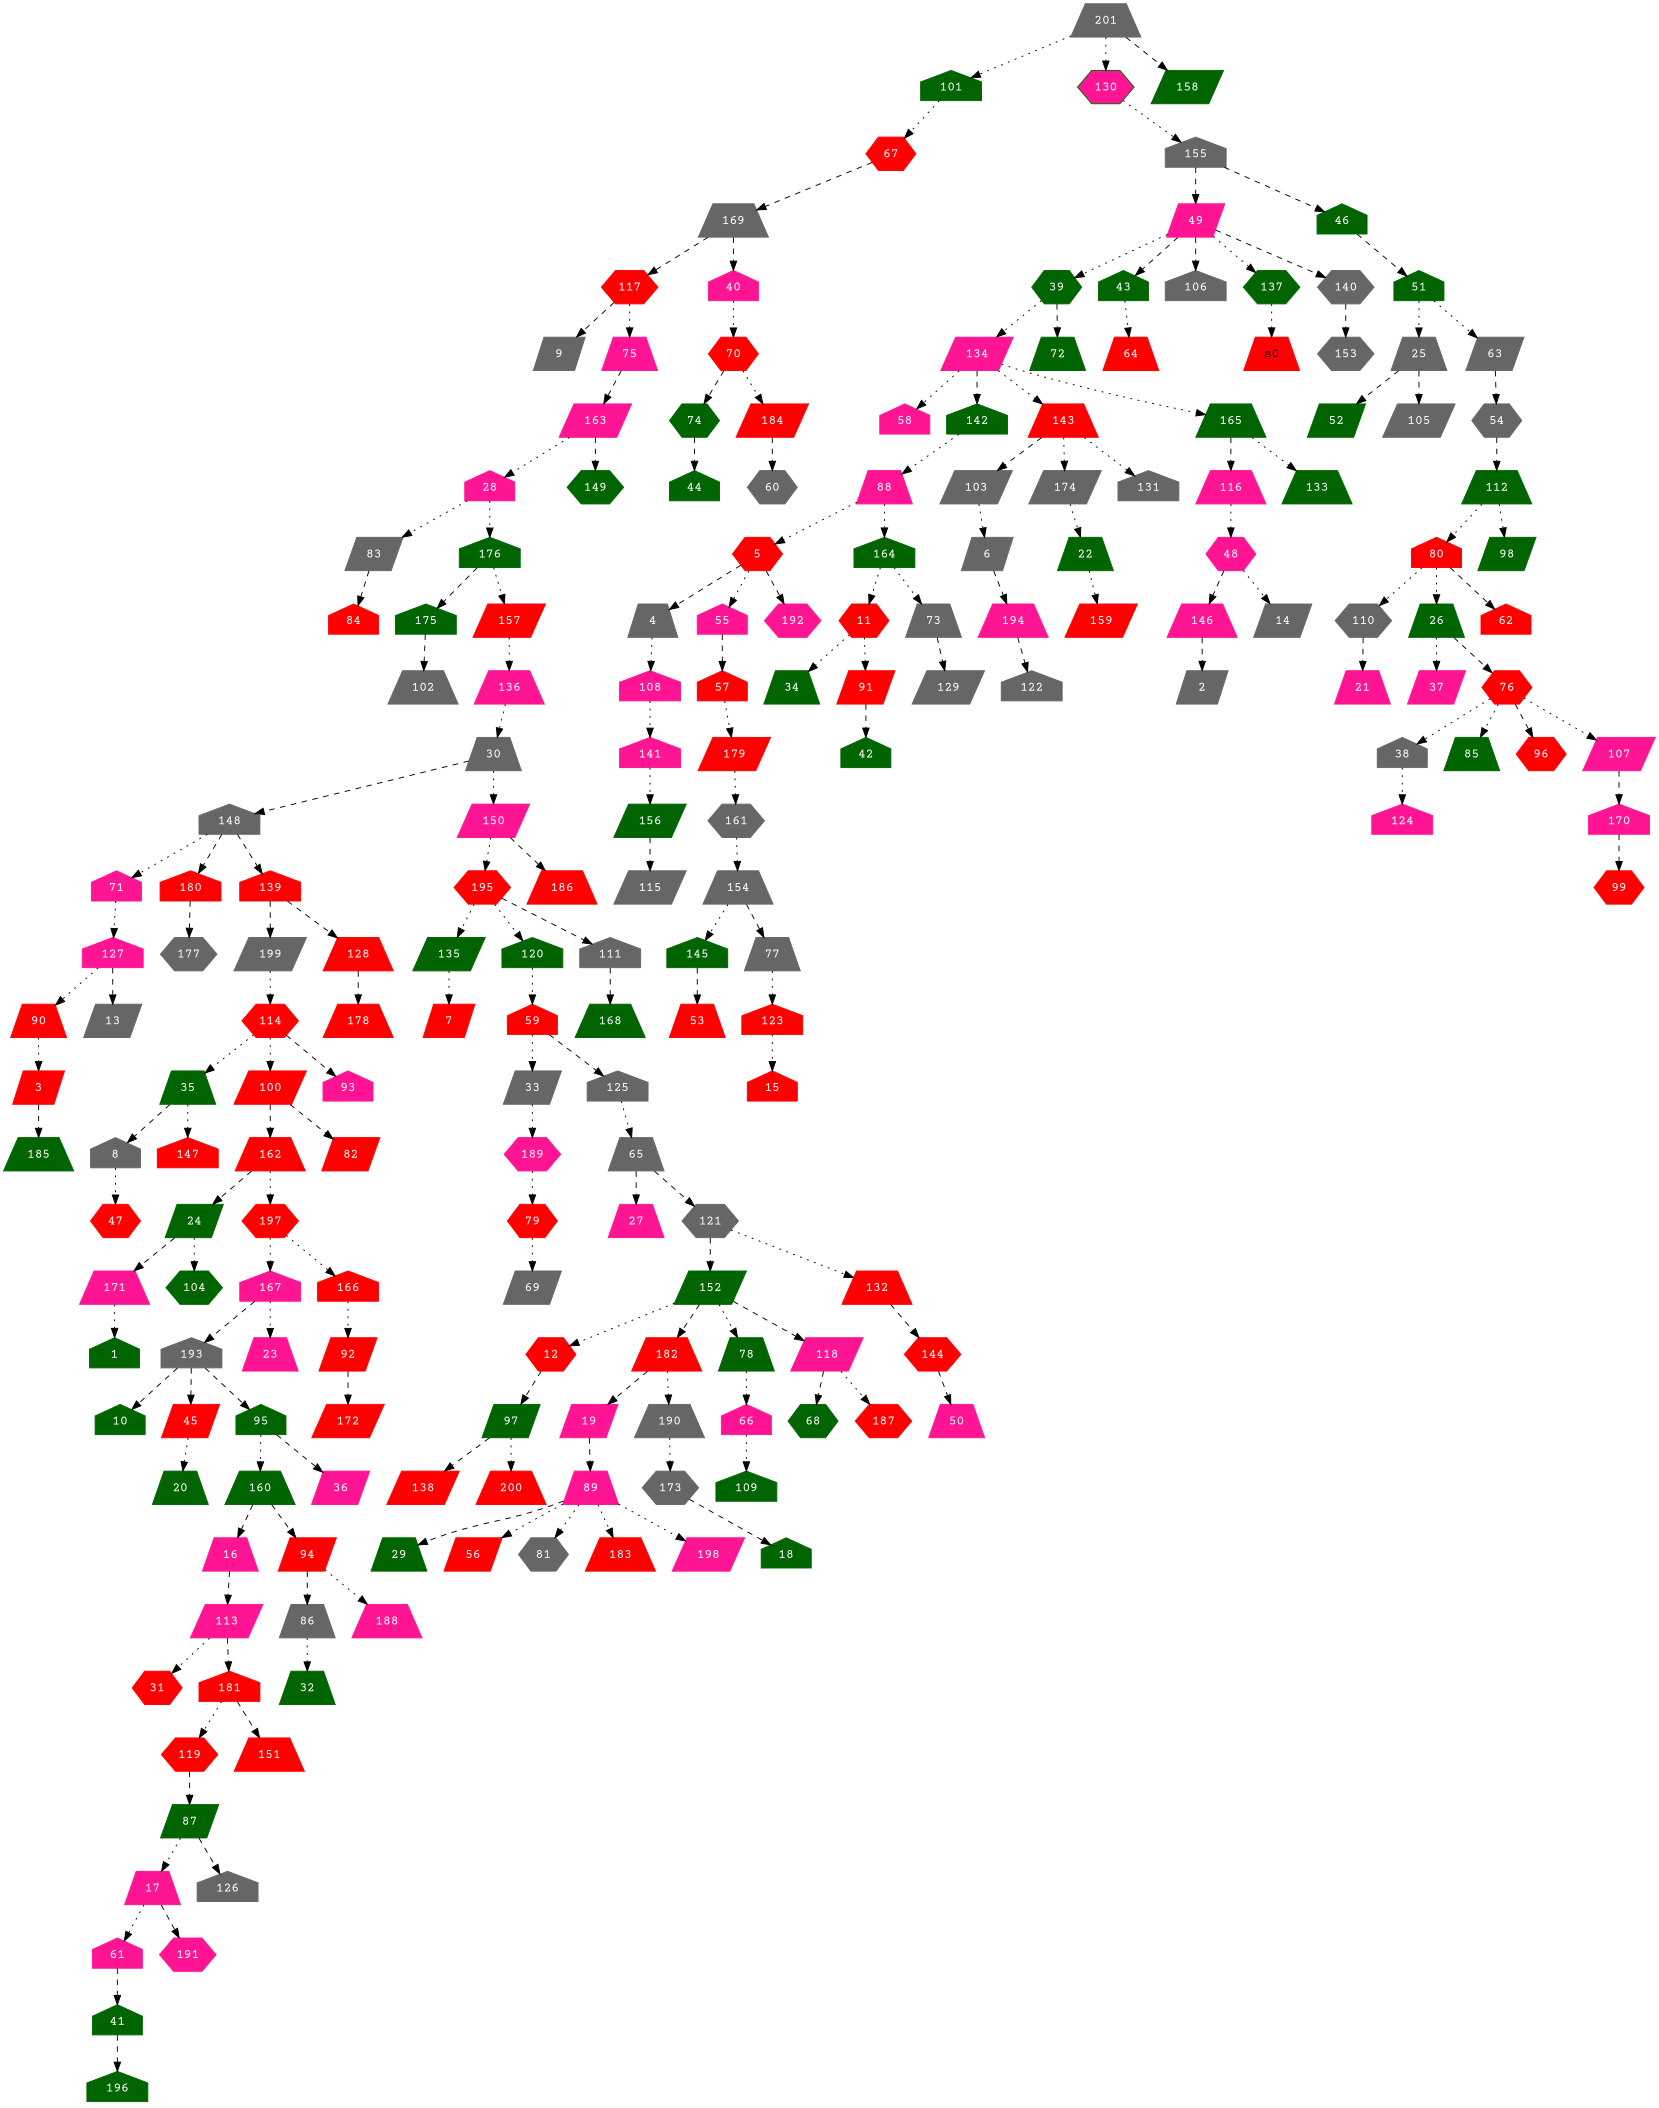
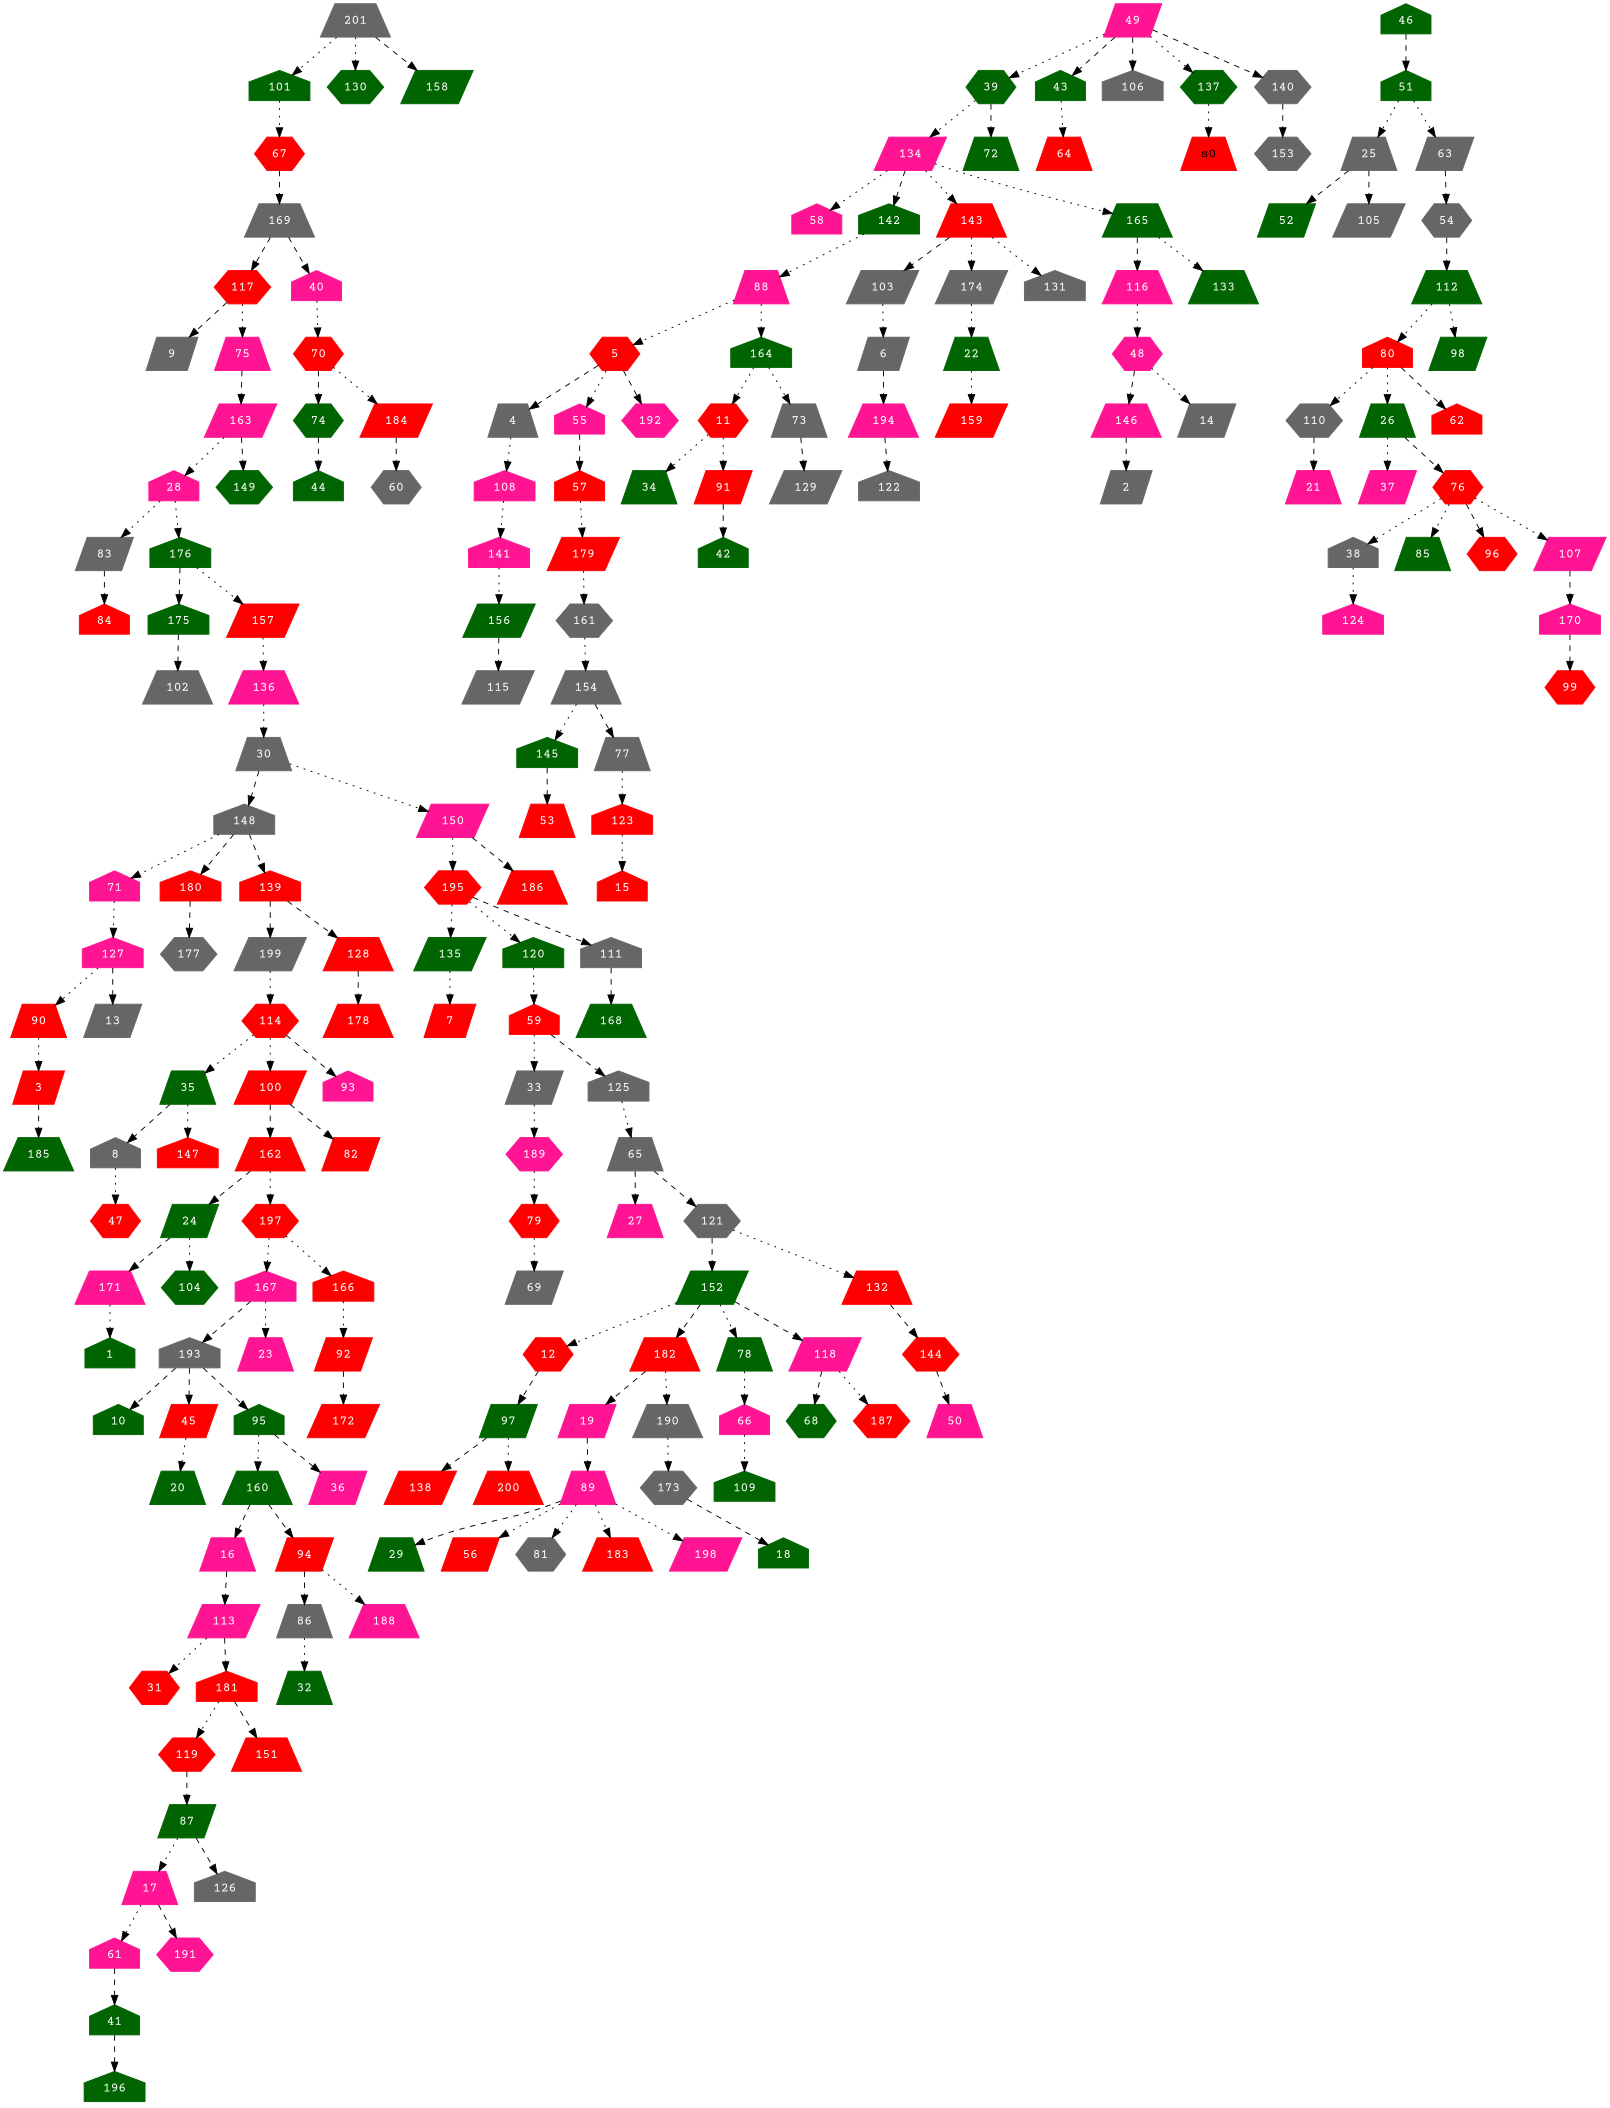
(1106, 87) -> (355, 87)
(1196, 154) -> none
